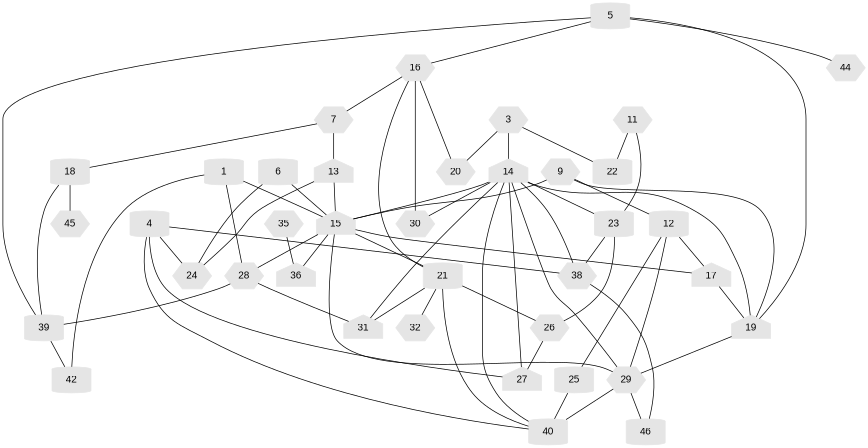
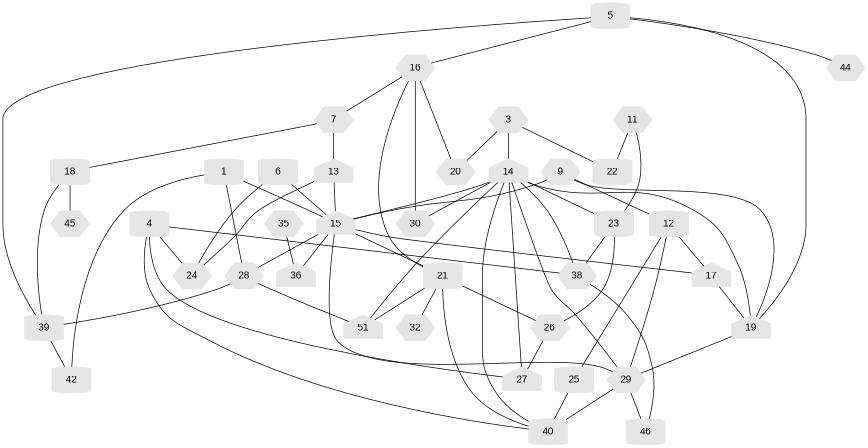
(363, 328) -> (363, 328)
